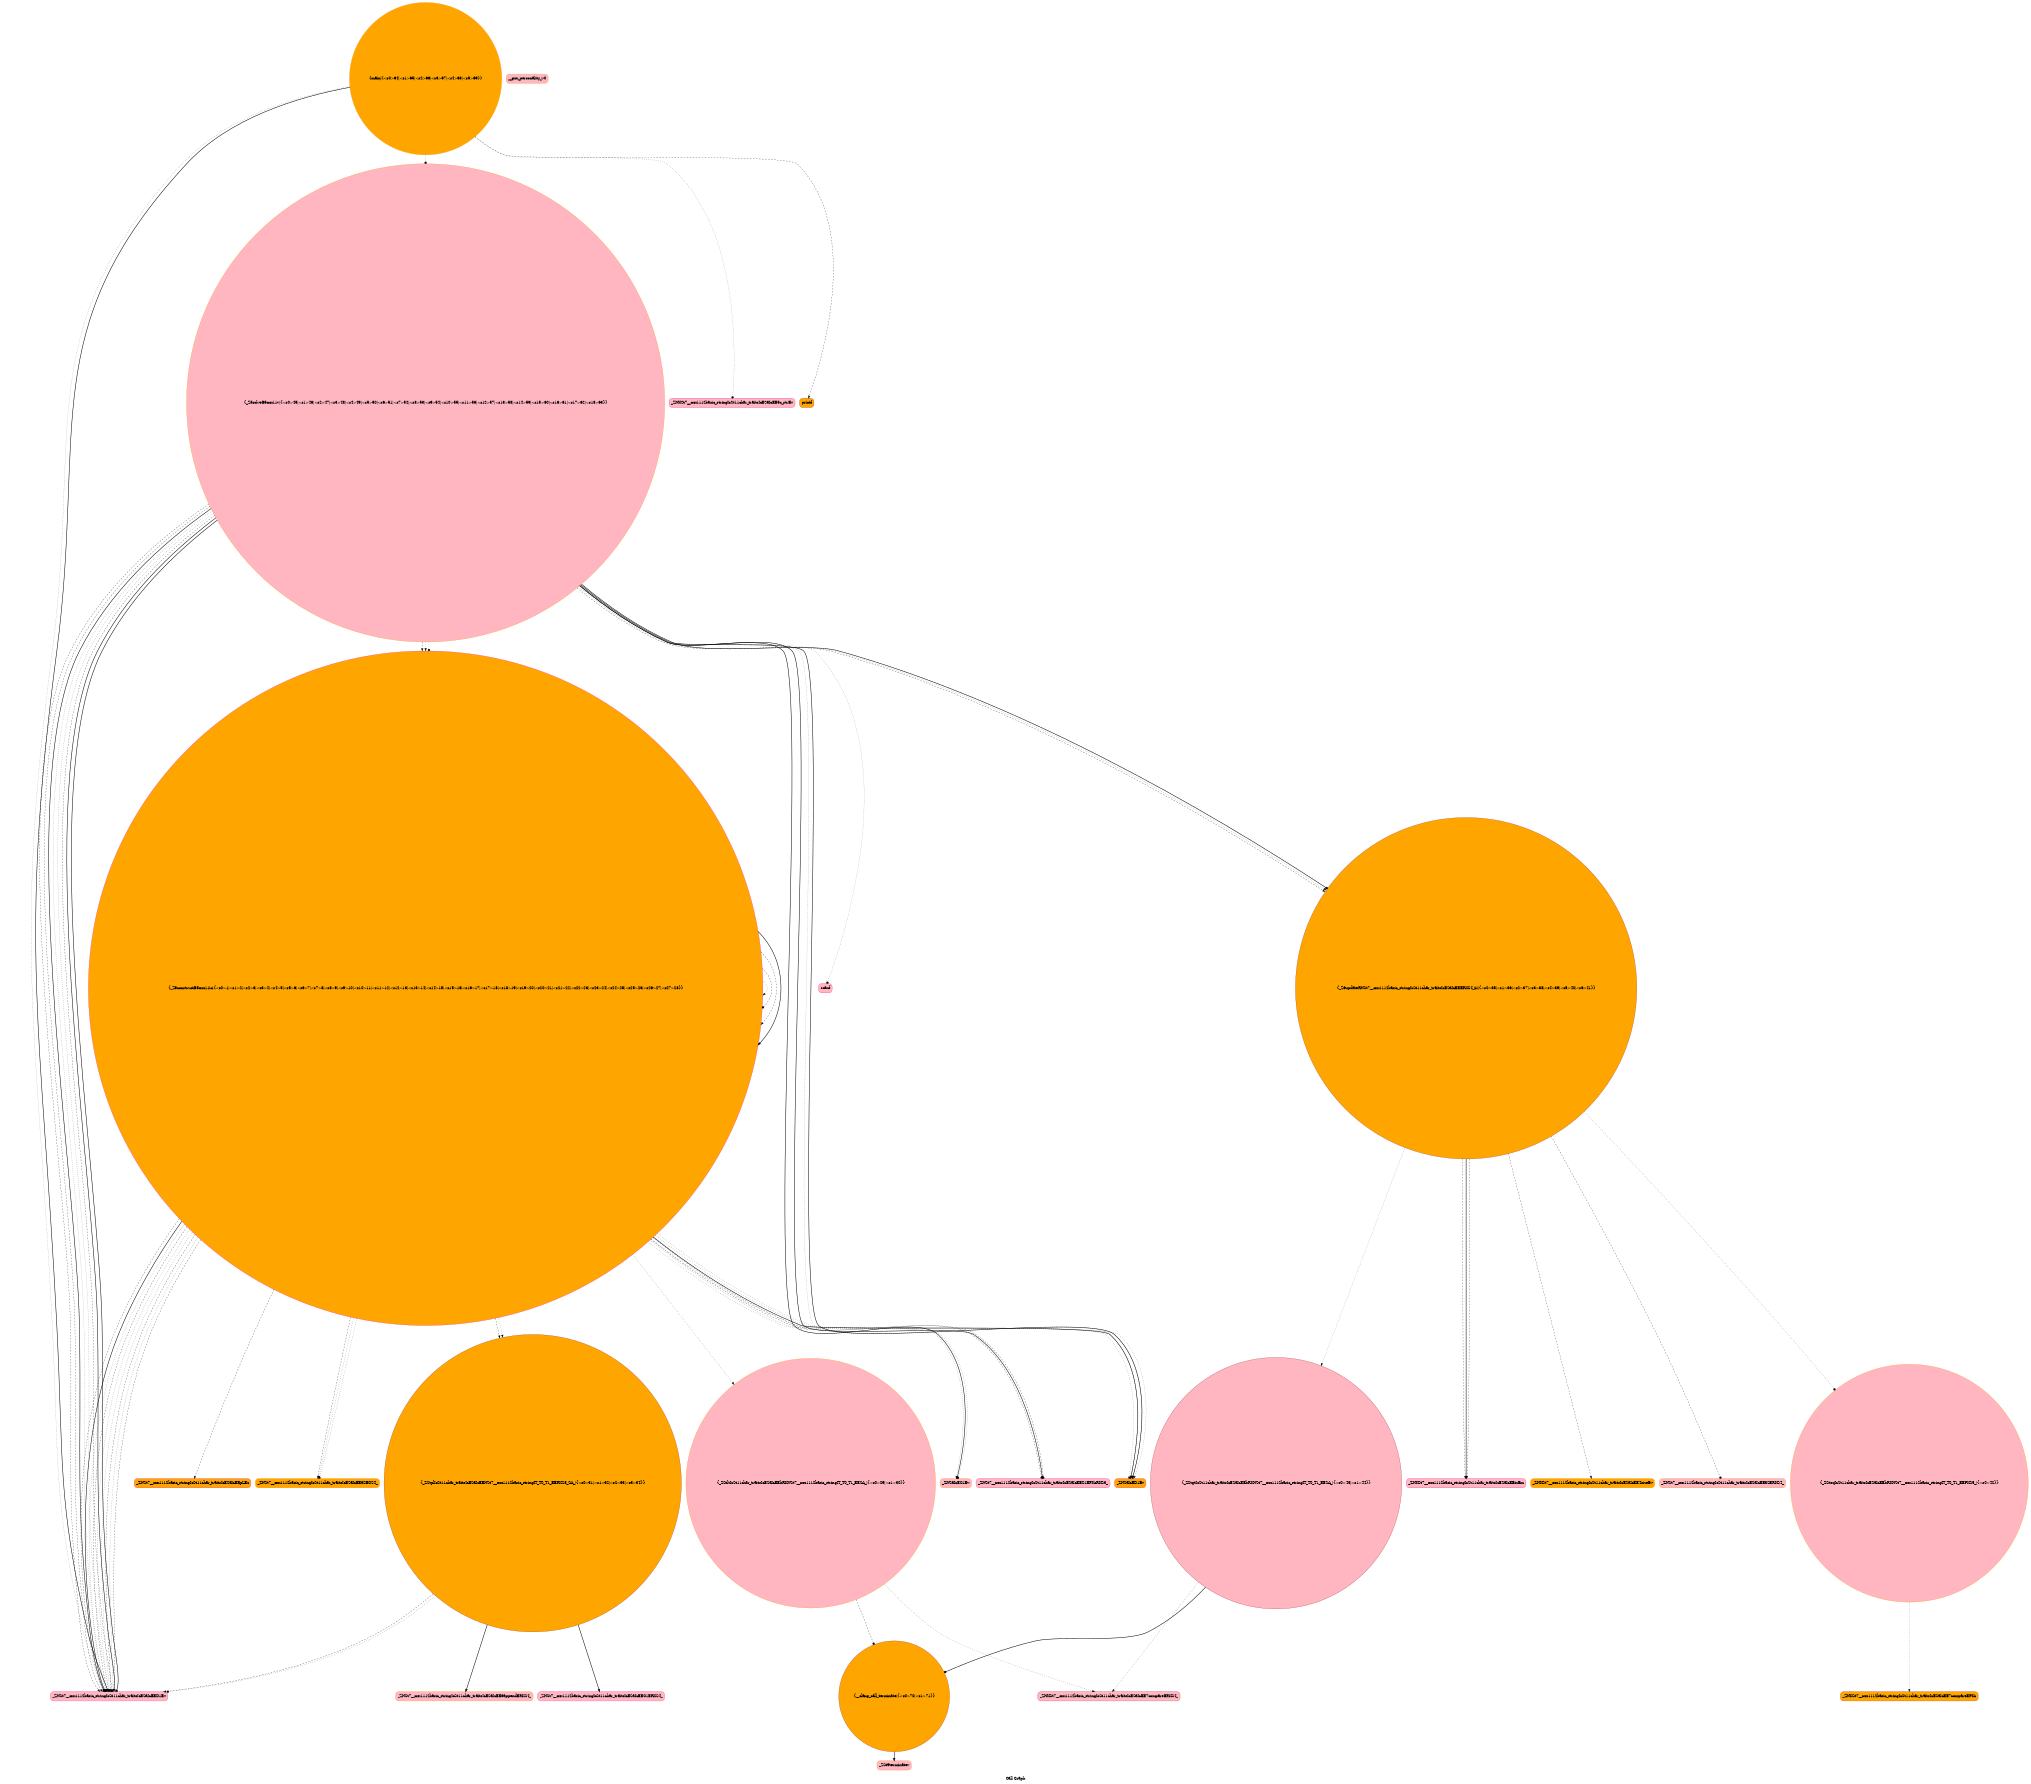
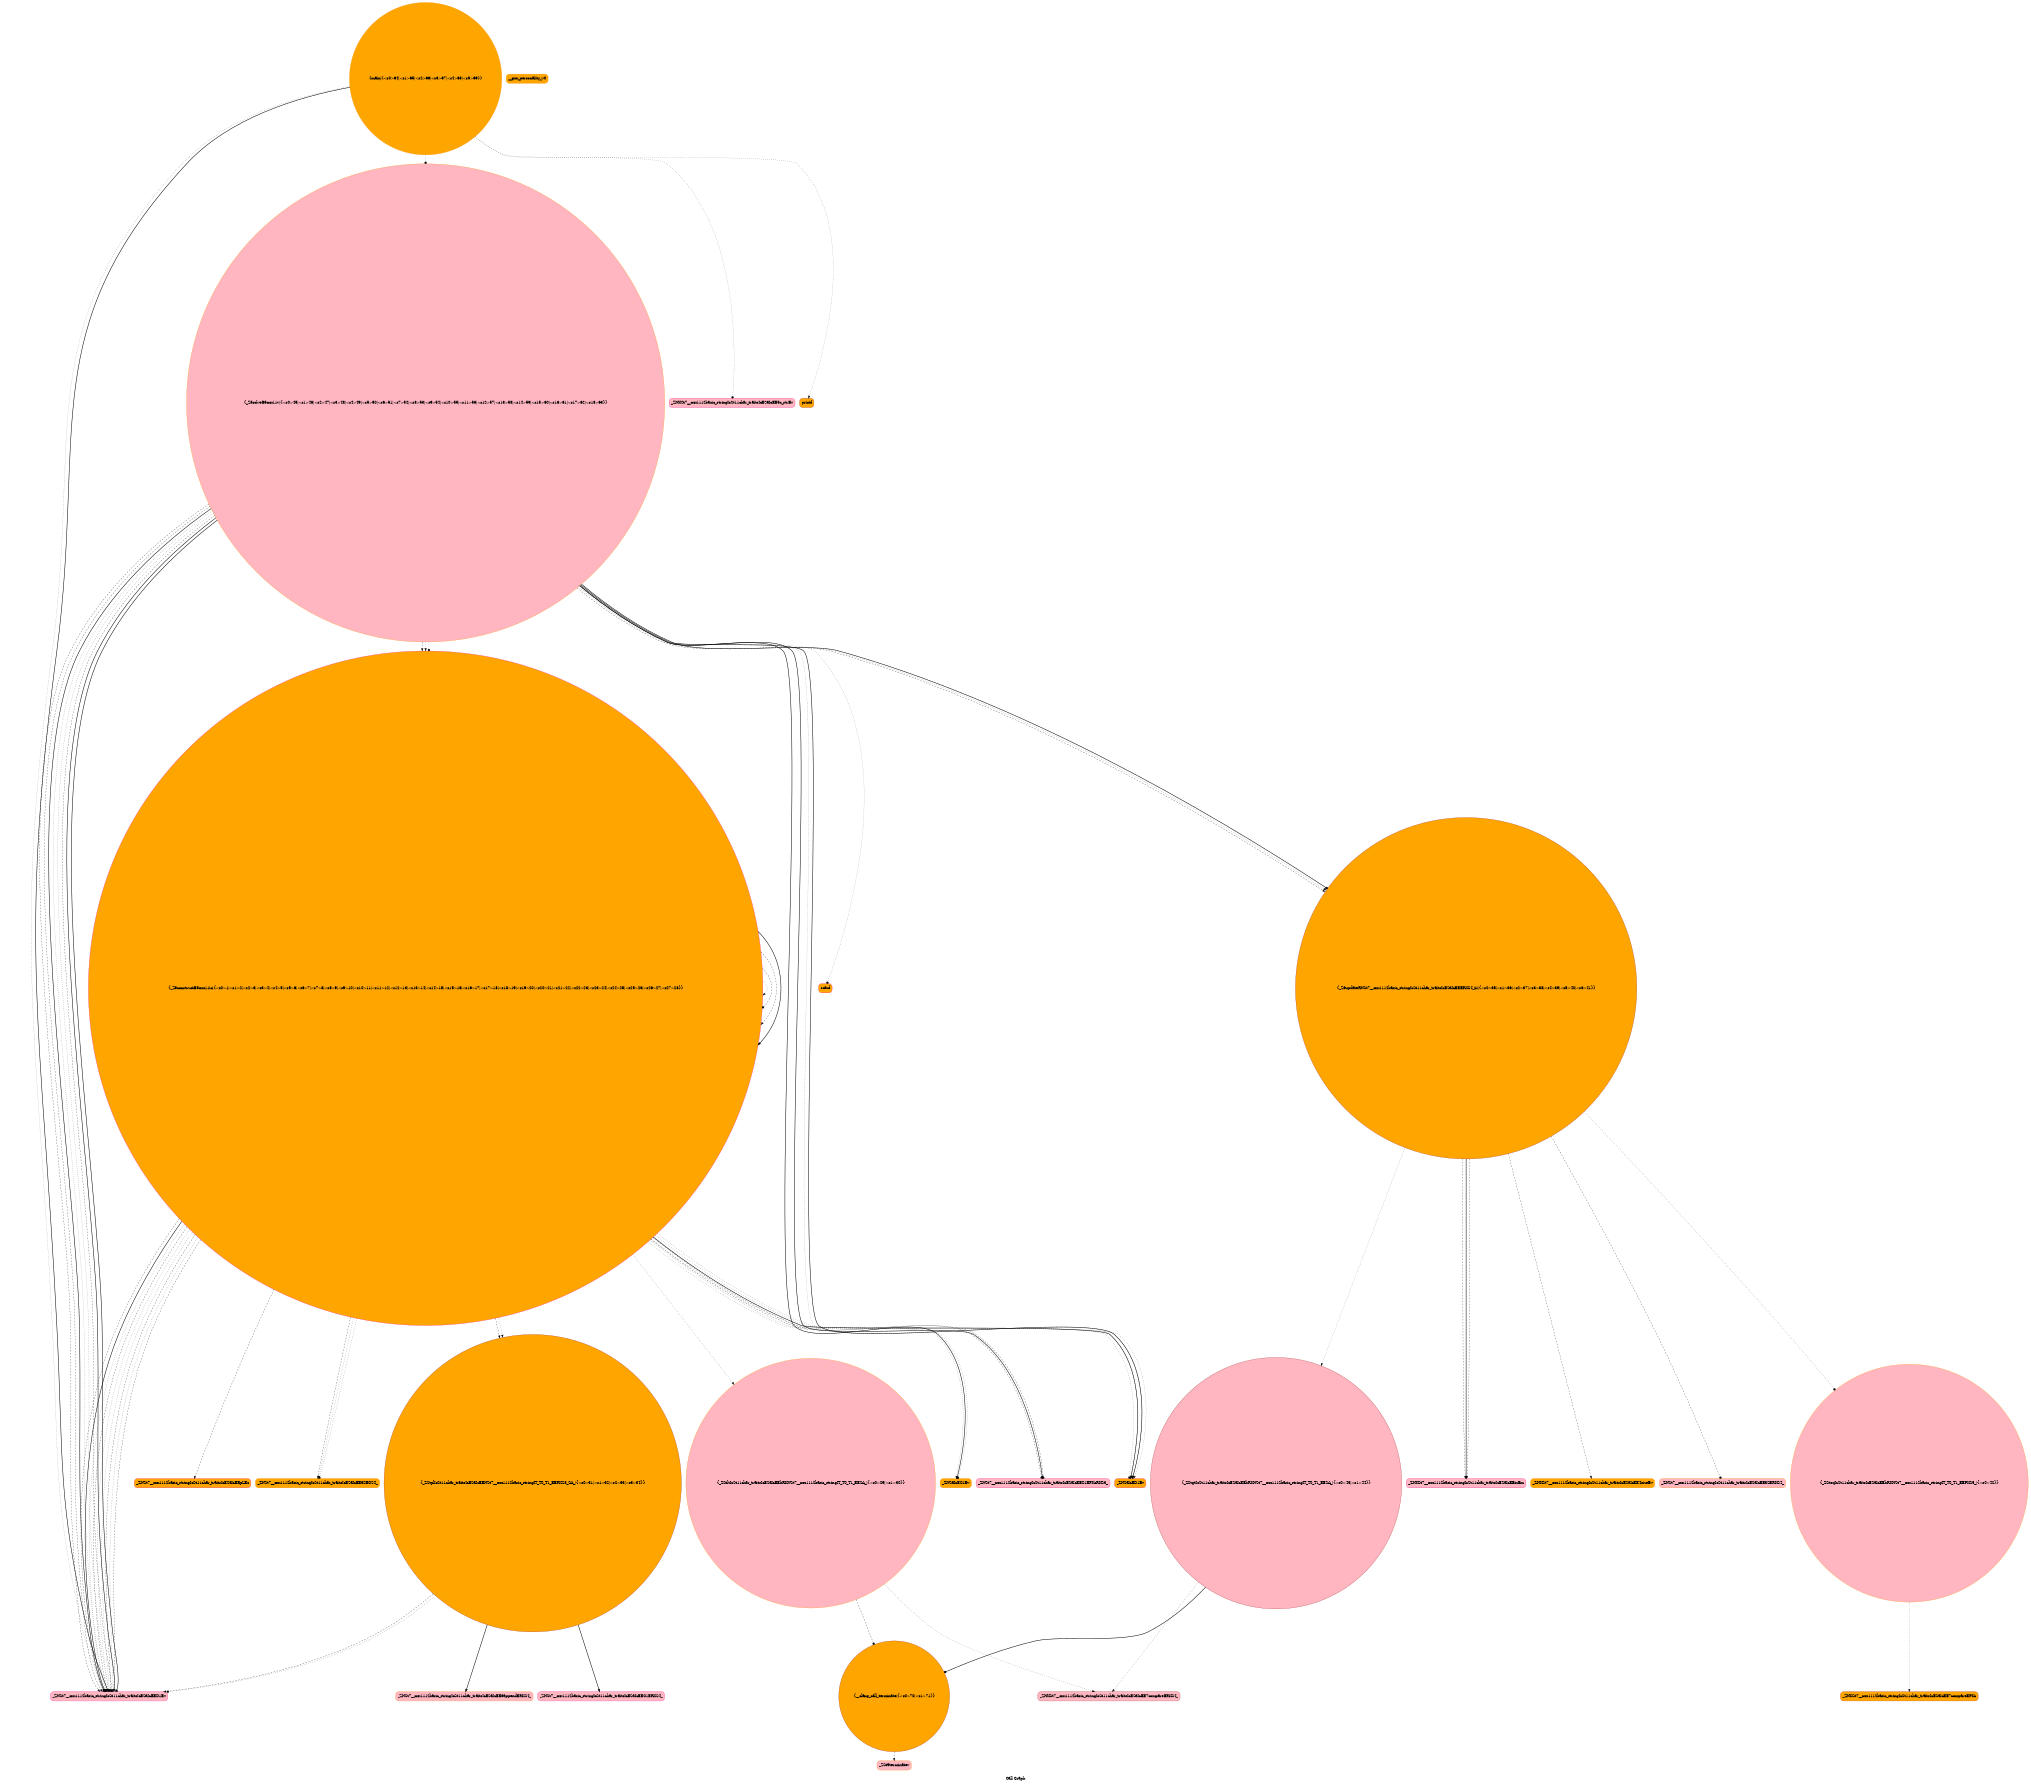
(527, 79) -> (527, 79)
(755, 159) -> (755, 159)
(825, 988) -> (825, 988)
(956, 1483) -> (956, 1483)
(894, 1755) -> (894, 1755)
